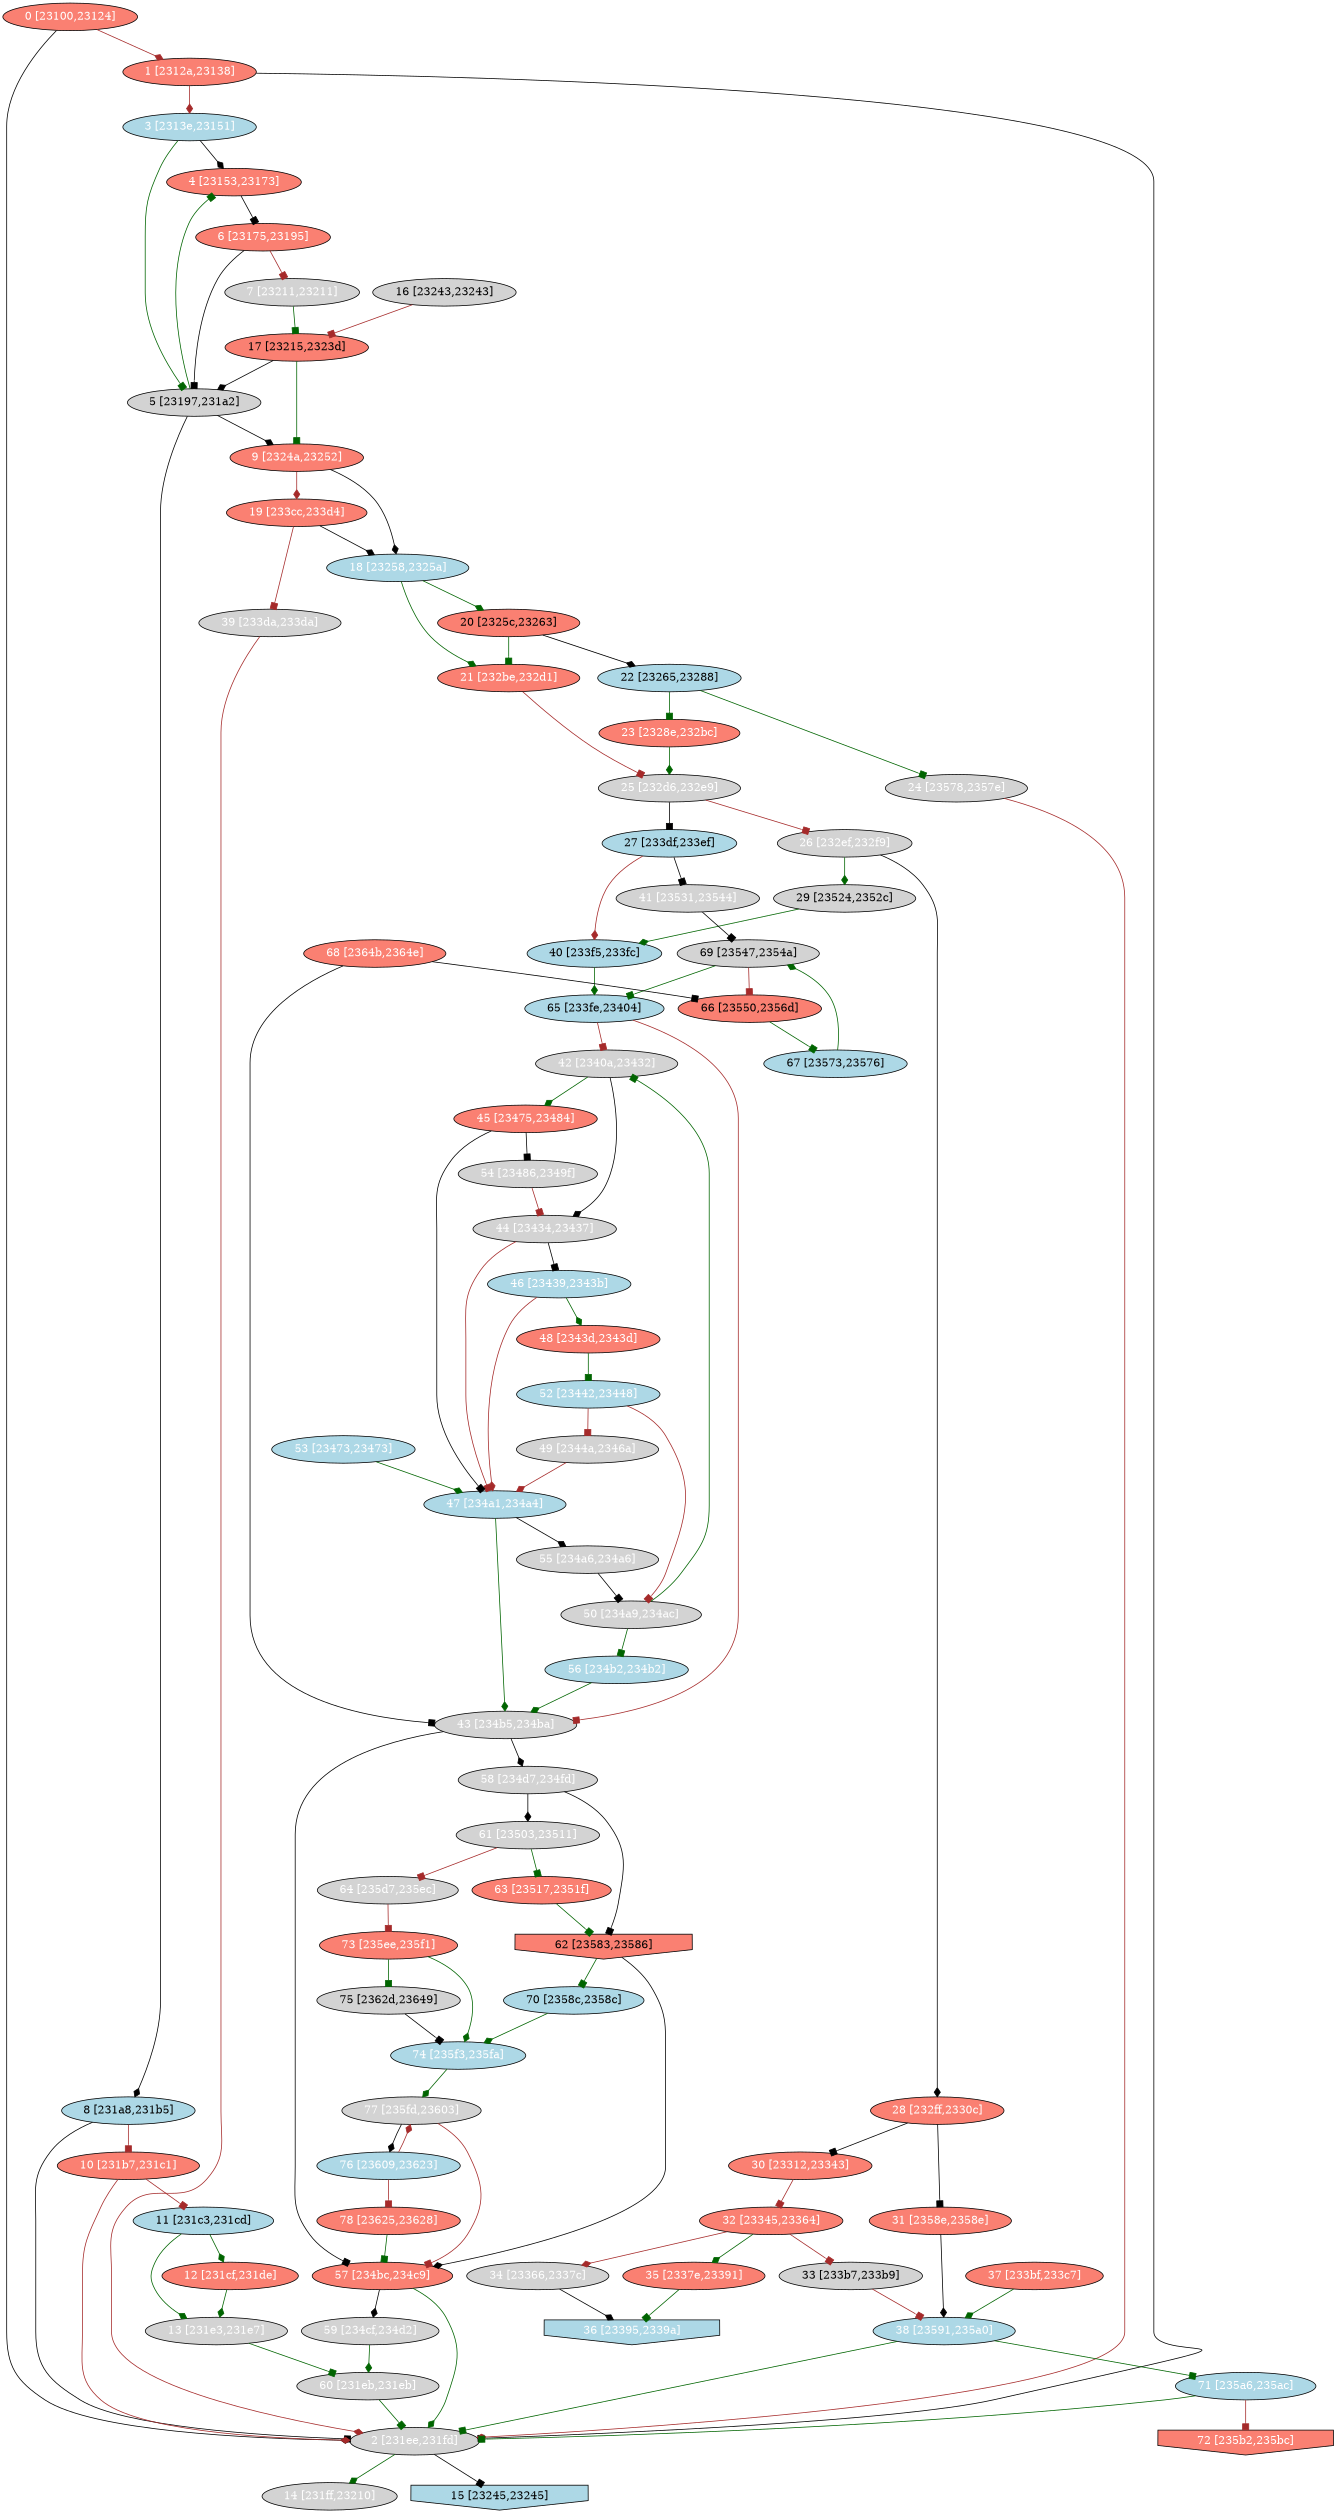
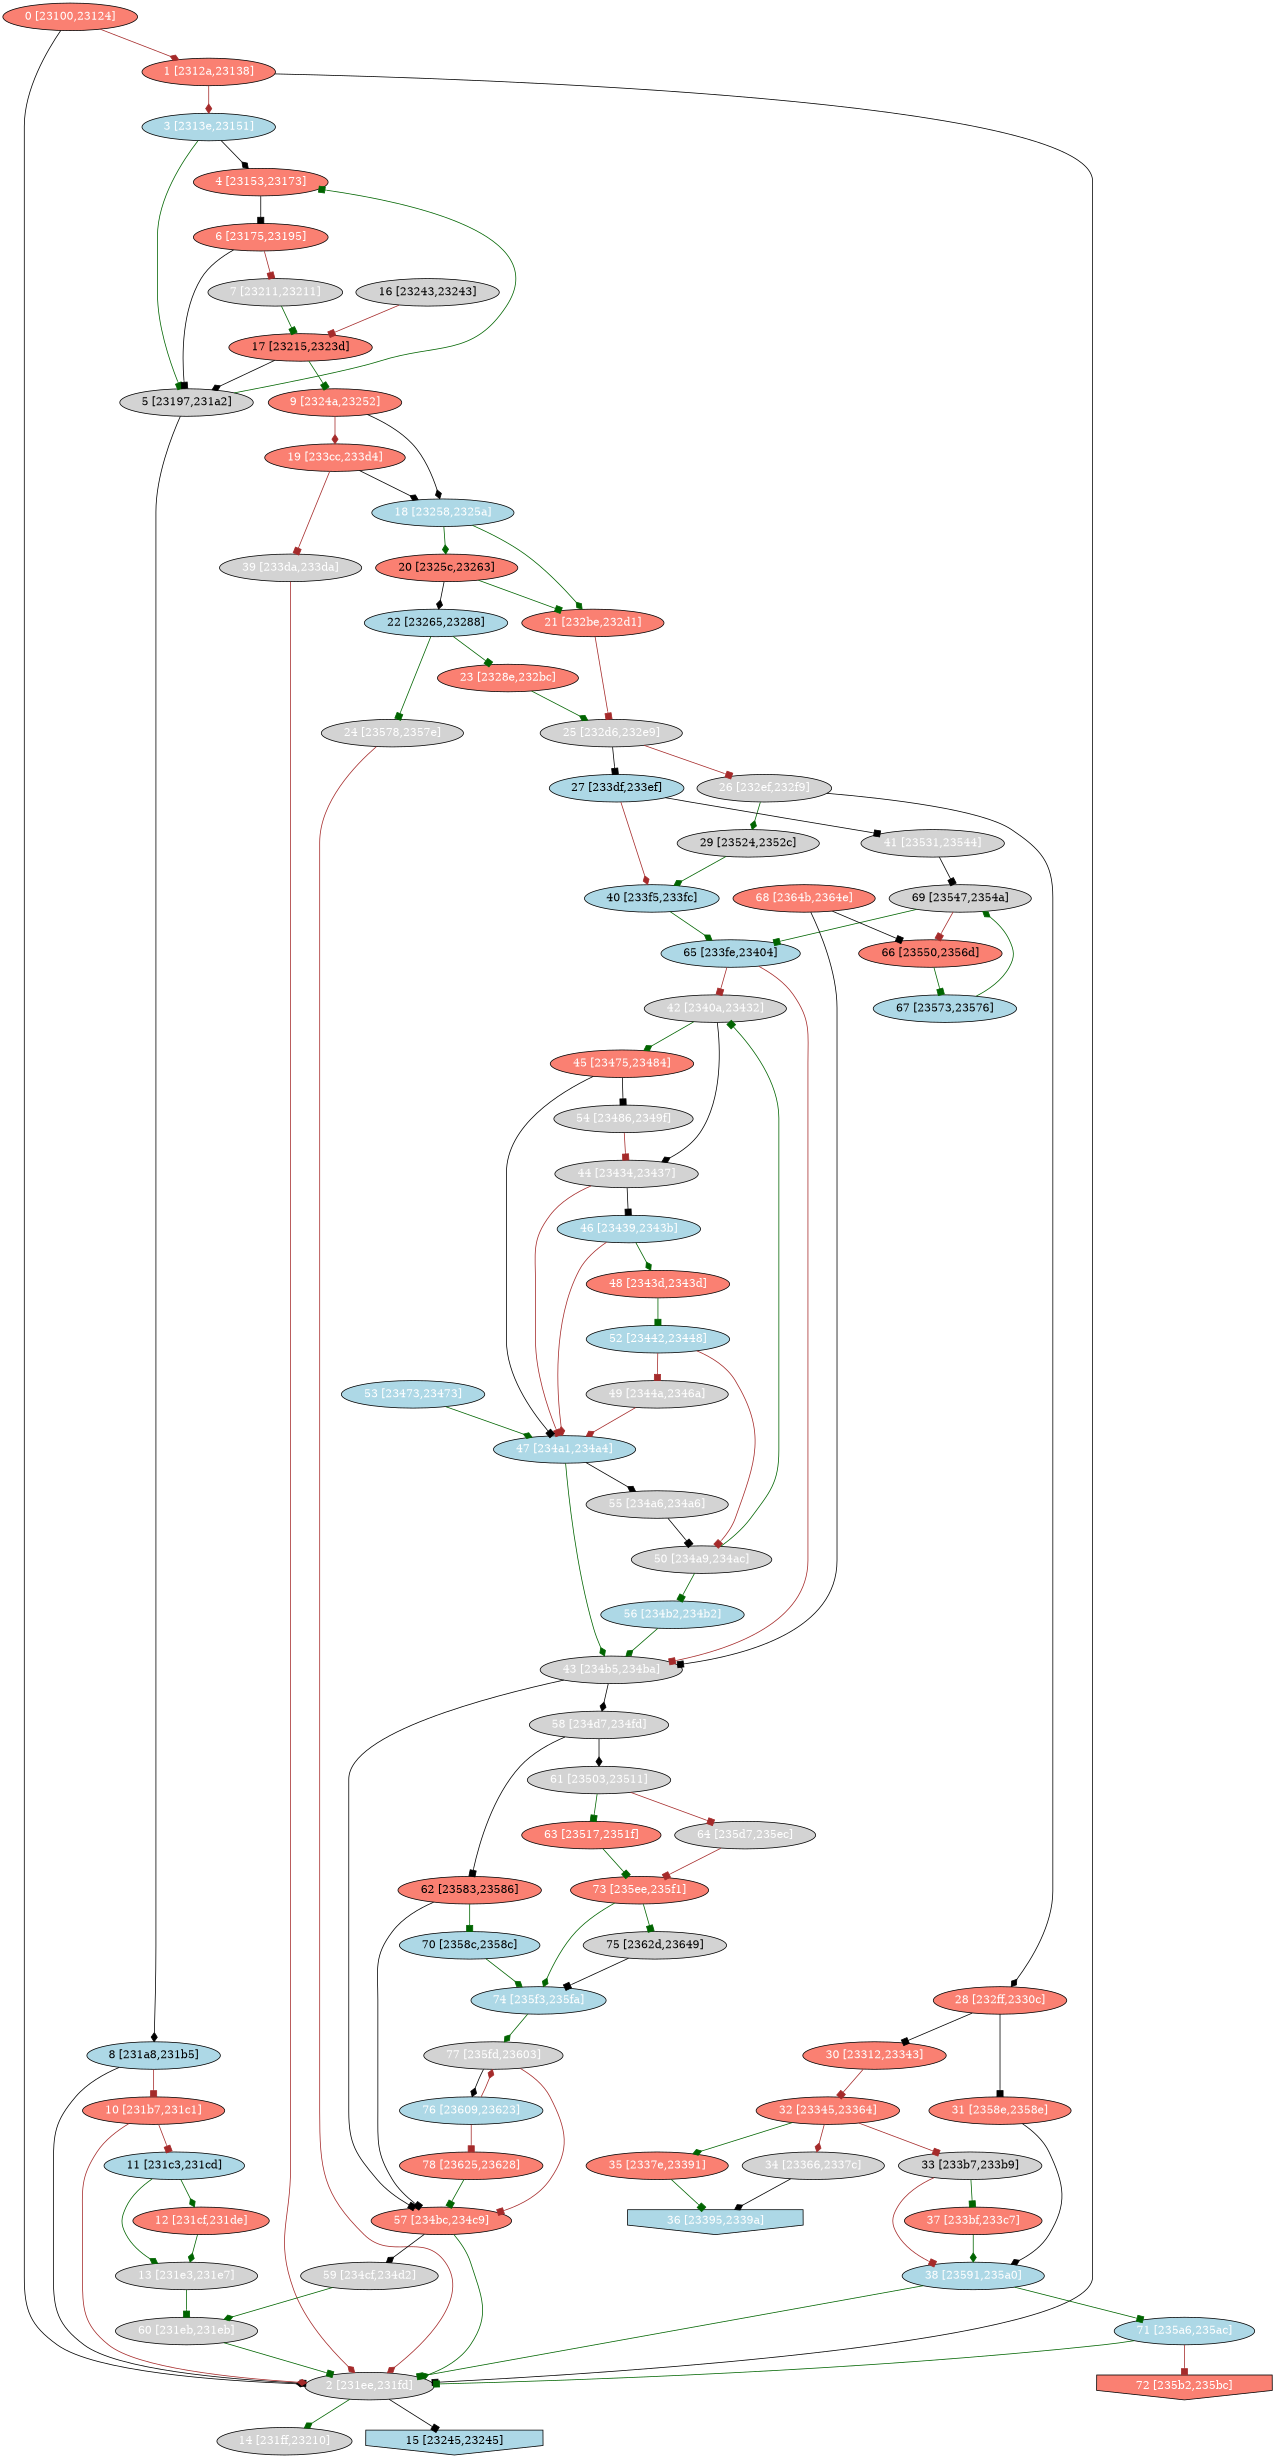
(241, 428) -> none
(571, 1916) -> (613, 1860)
(604, 1945) -> (470, 1890)
(661, 2180) -> (378, 2046)
none -> (971, 2190)
